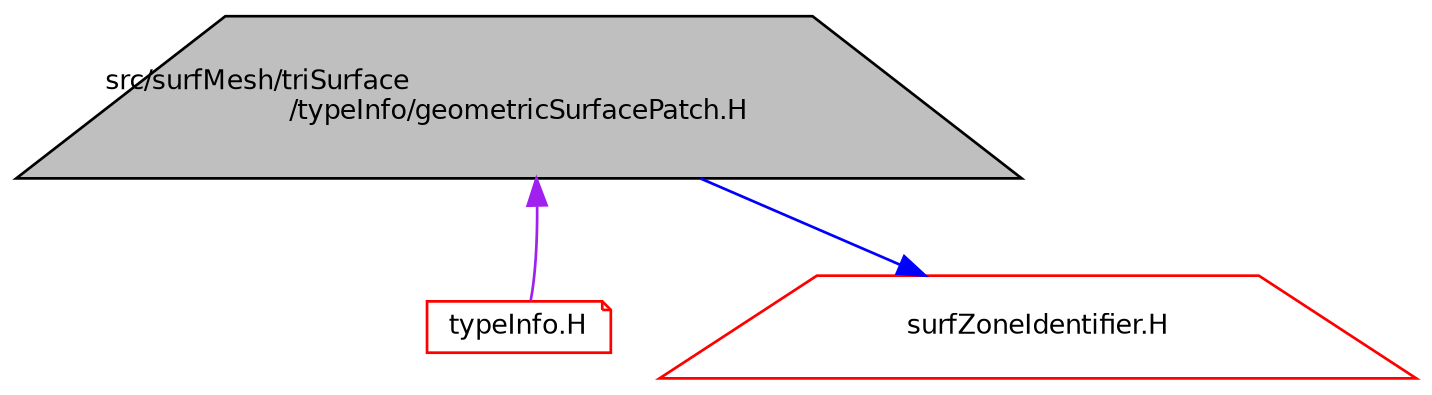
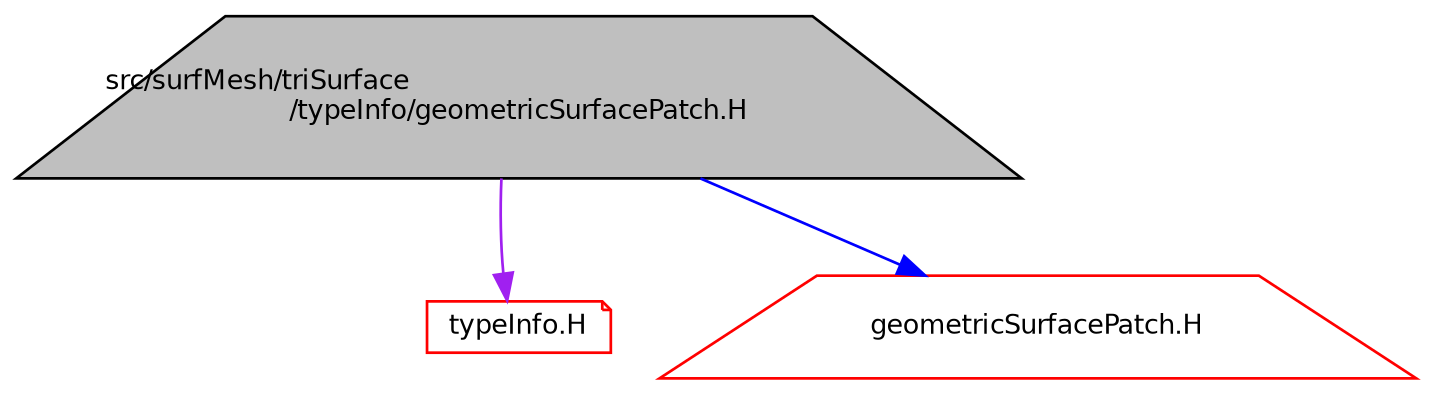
(536, 254) -> (501, 226)
(1038, 327) -> (1038, 327)
